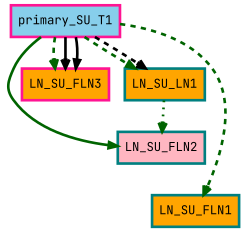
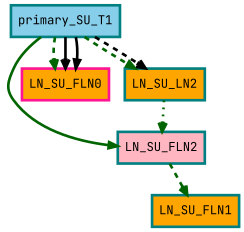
(65, 21) -> (65, 21)
(217, 77) -> (176, 176)
(65, 84) -> (65, 84)
(165, 84) -> (165, 84)
